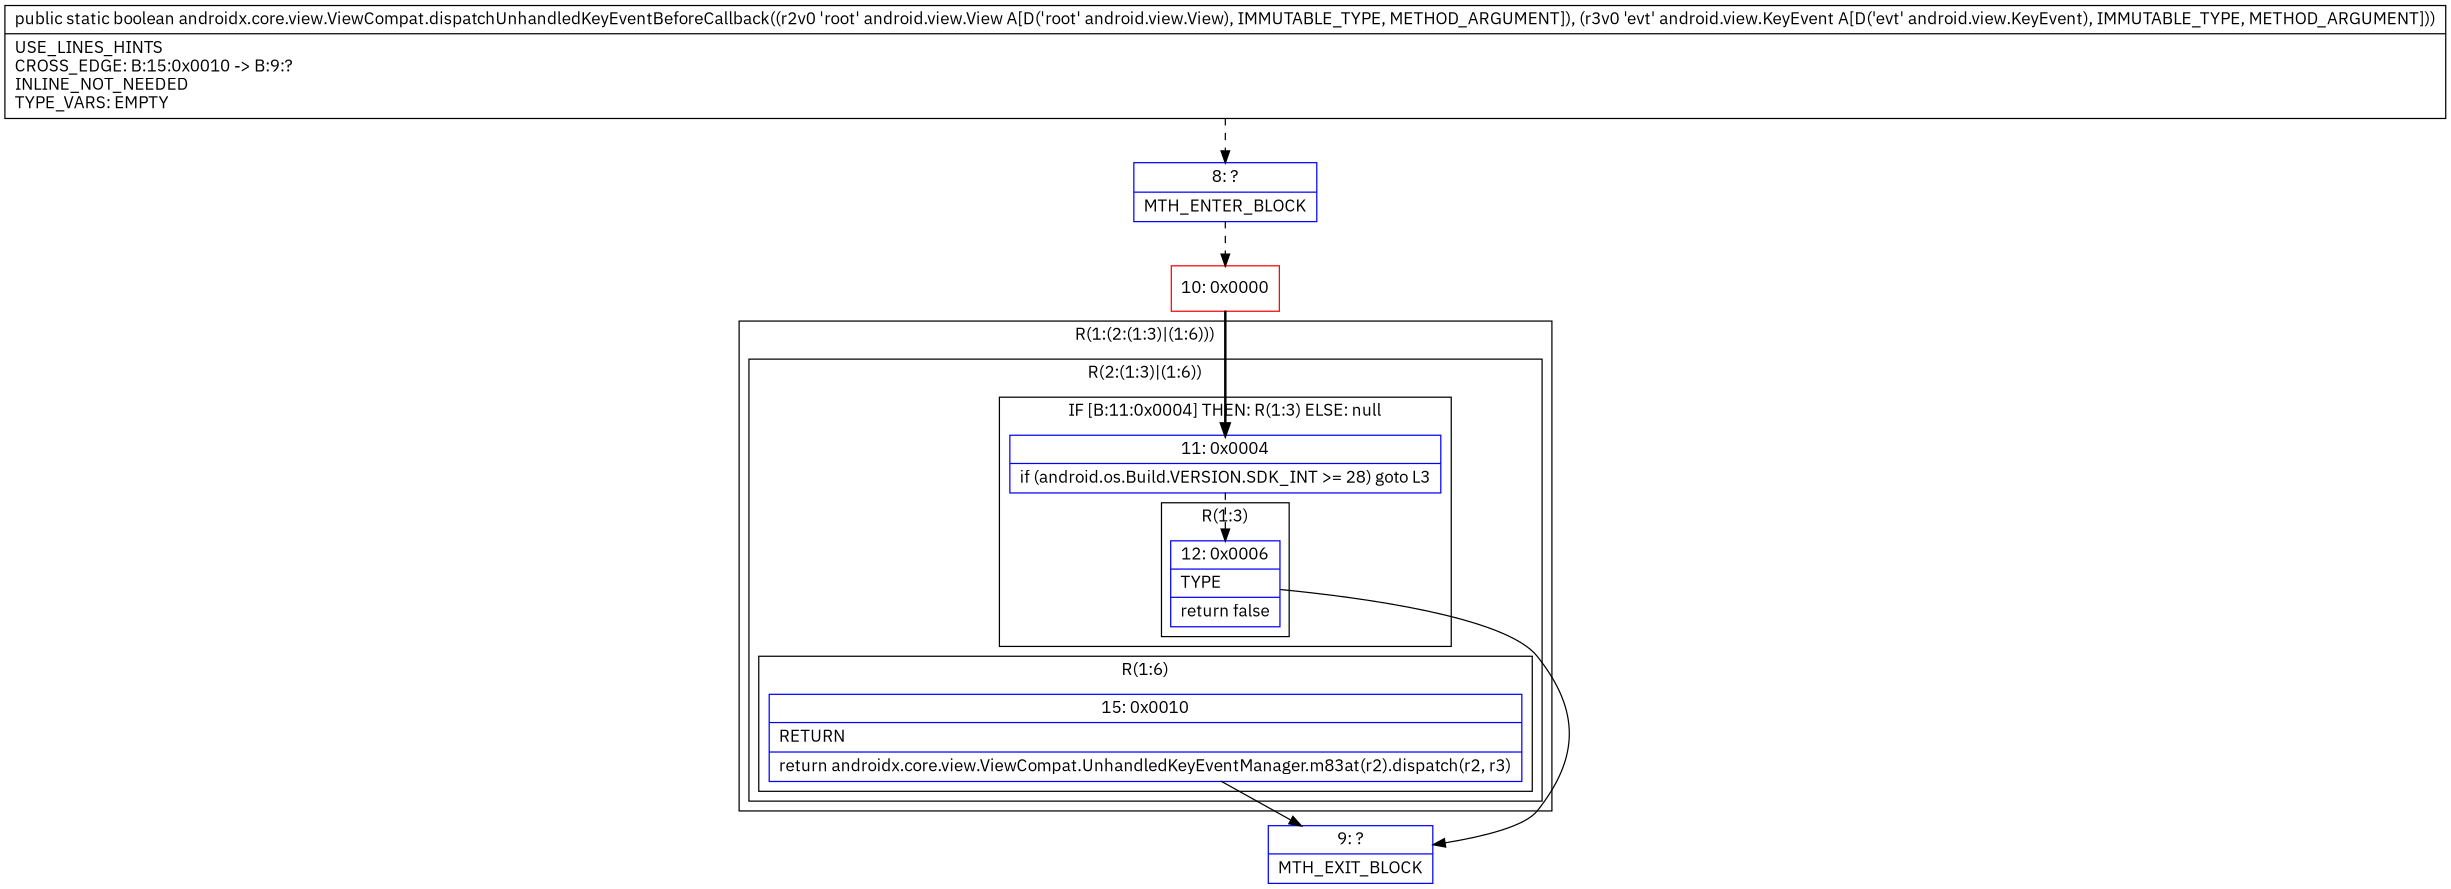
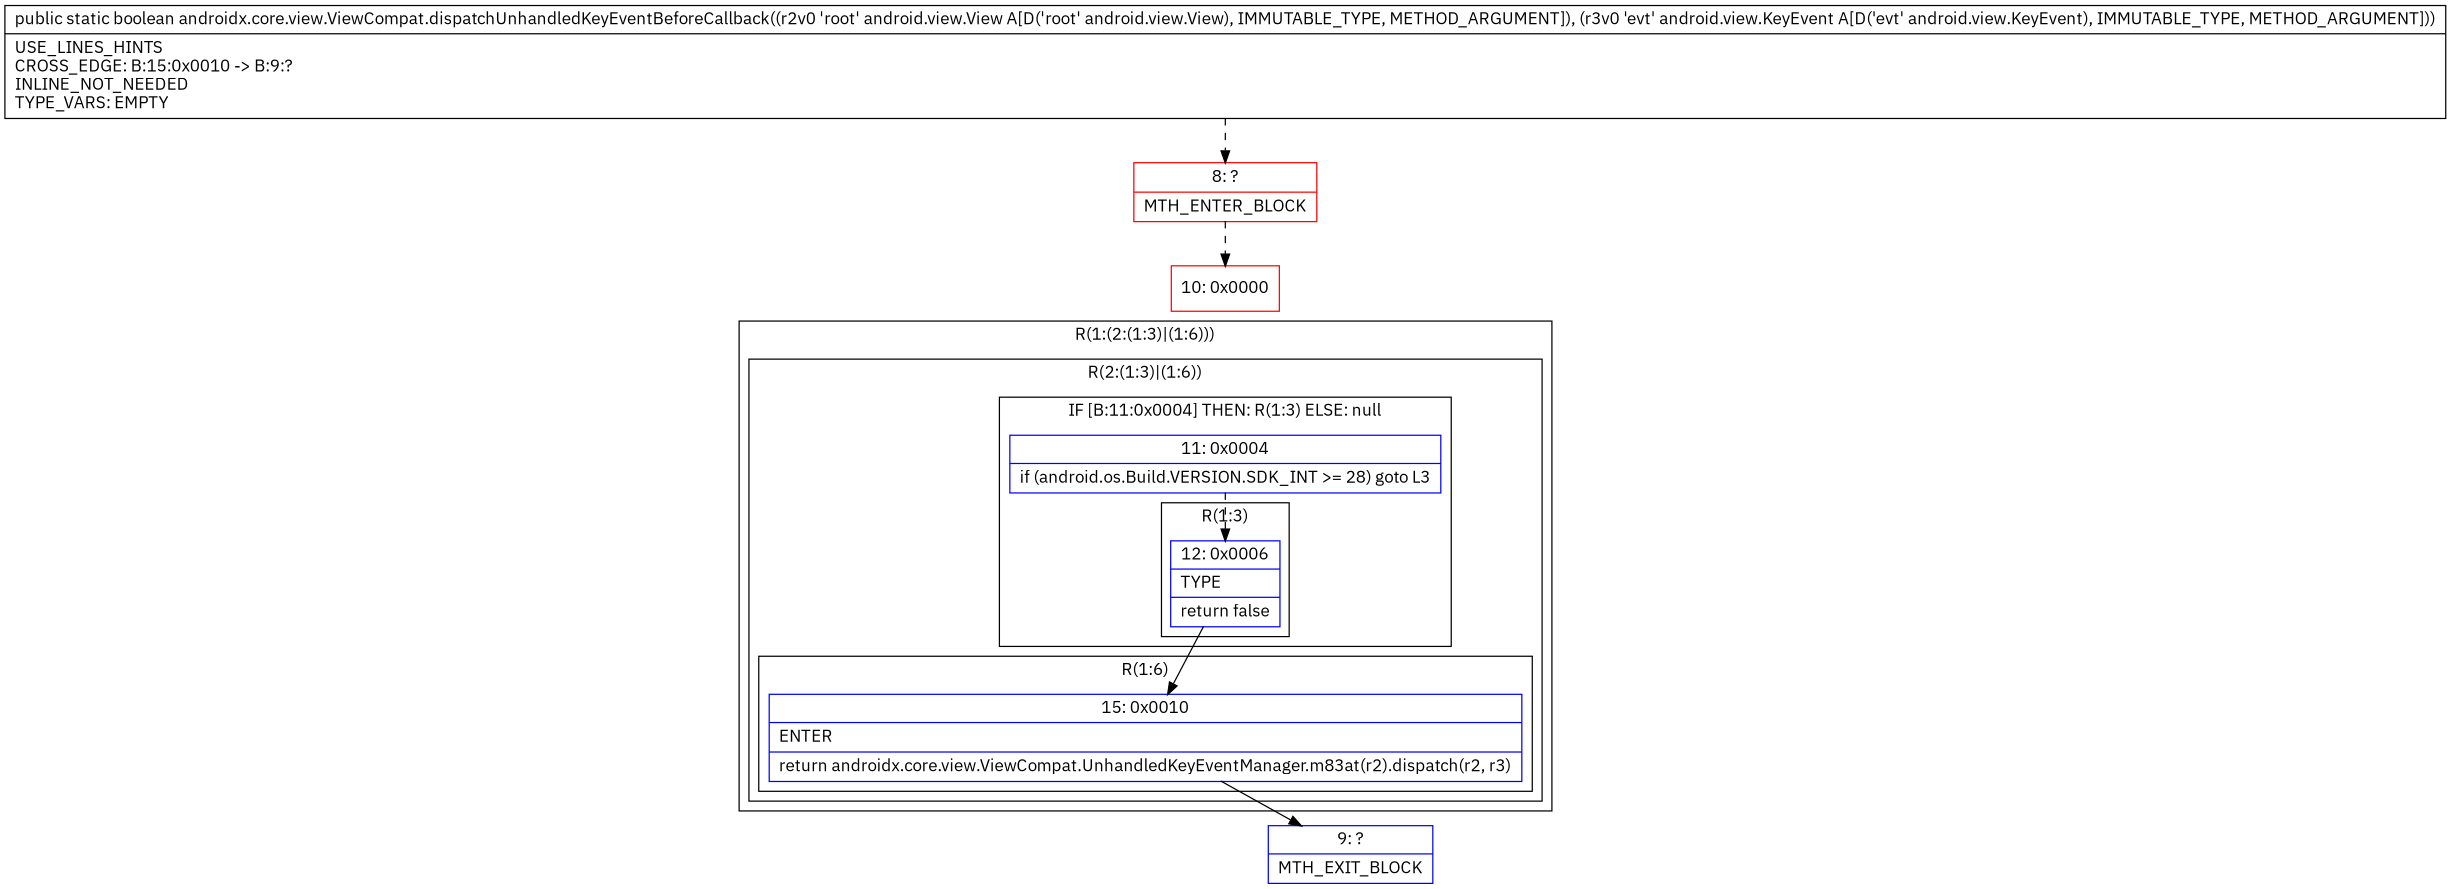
(1225, 192) -> (1225, 192)
(1225, 367) -> none
(1527, 648) -> (1183, 665)
(813, 737) -> (806, 737)
